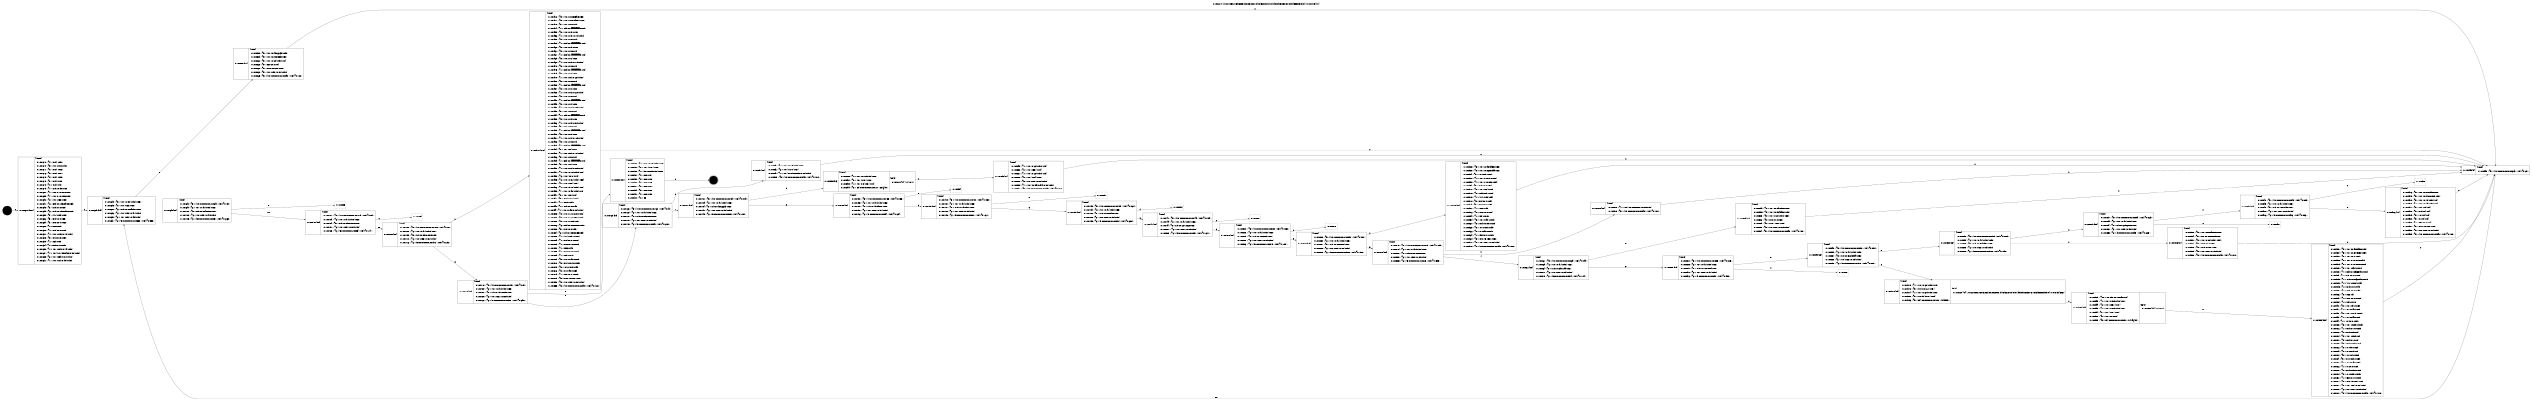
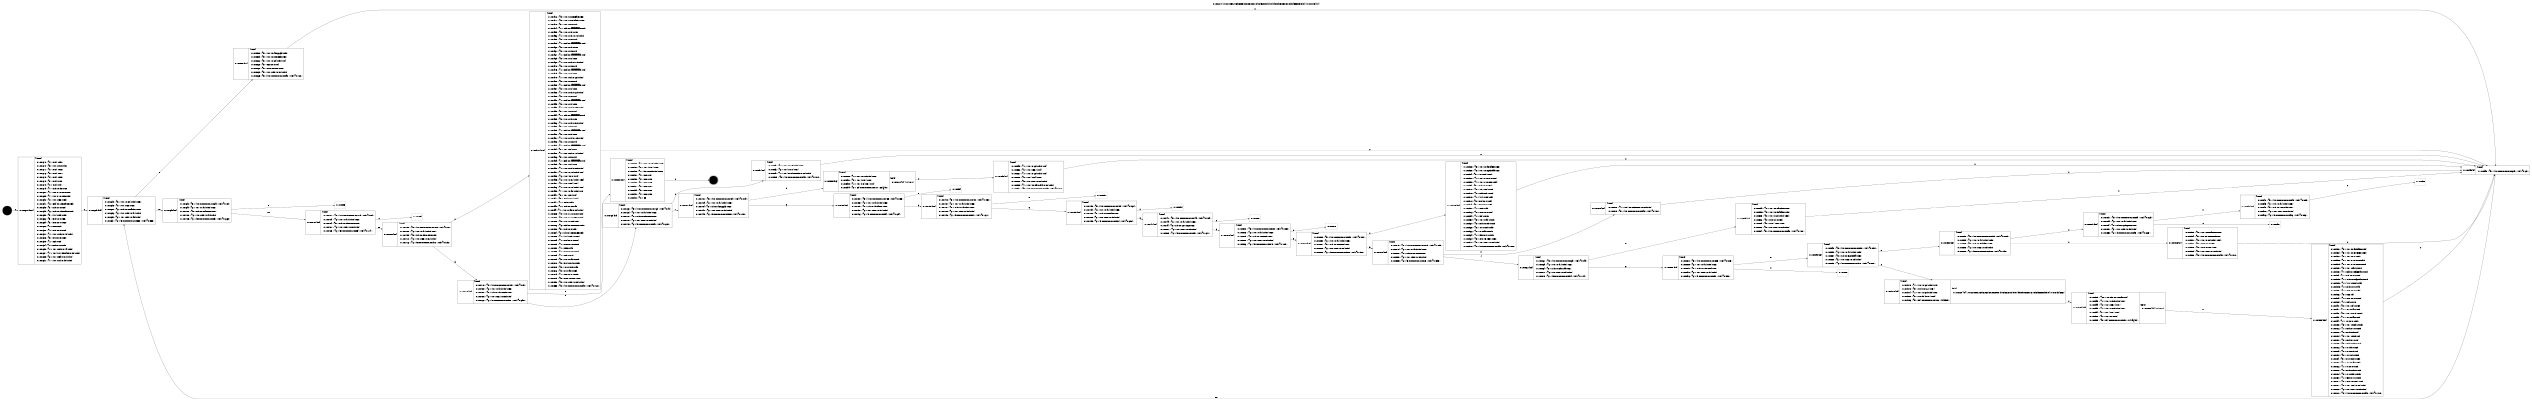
none -> (158, 211)
(2420, 213) -> none
